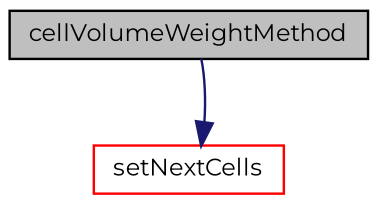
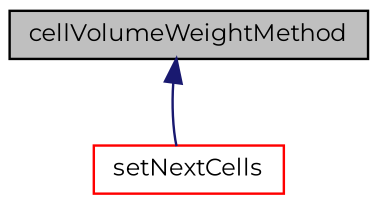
(205, 90) -> (173, 115)
